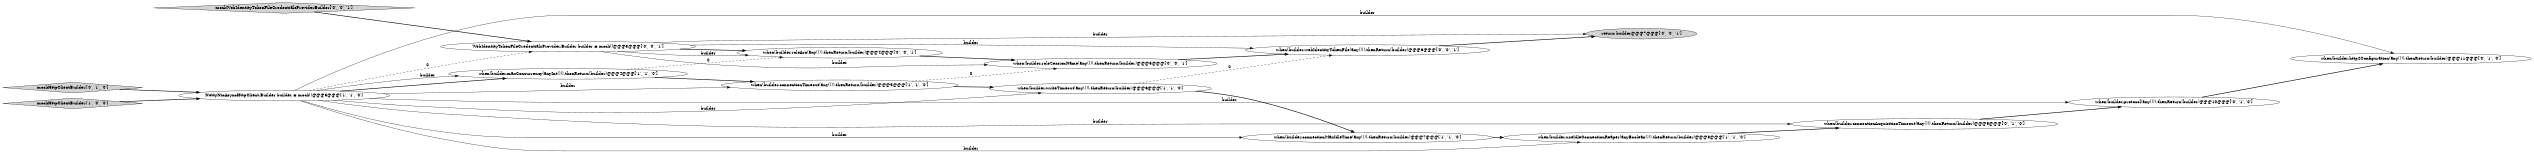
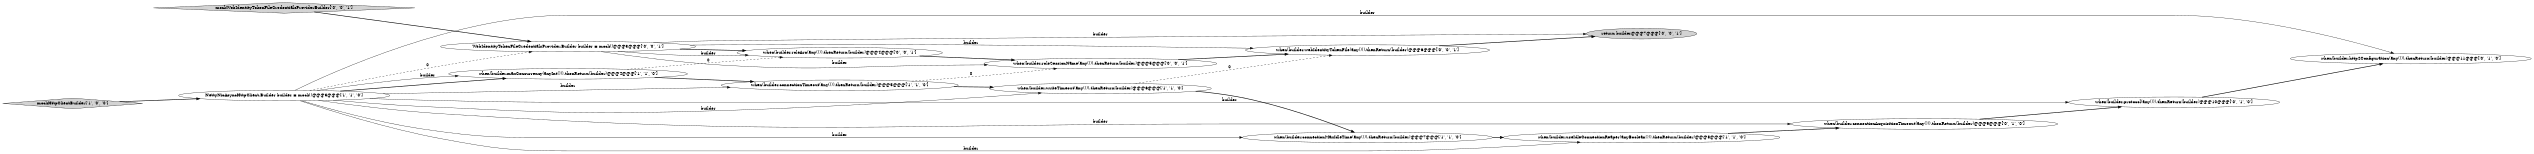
(73, 88) -> none
